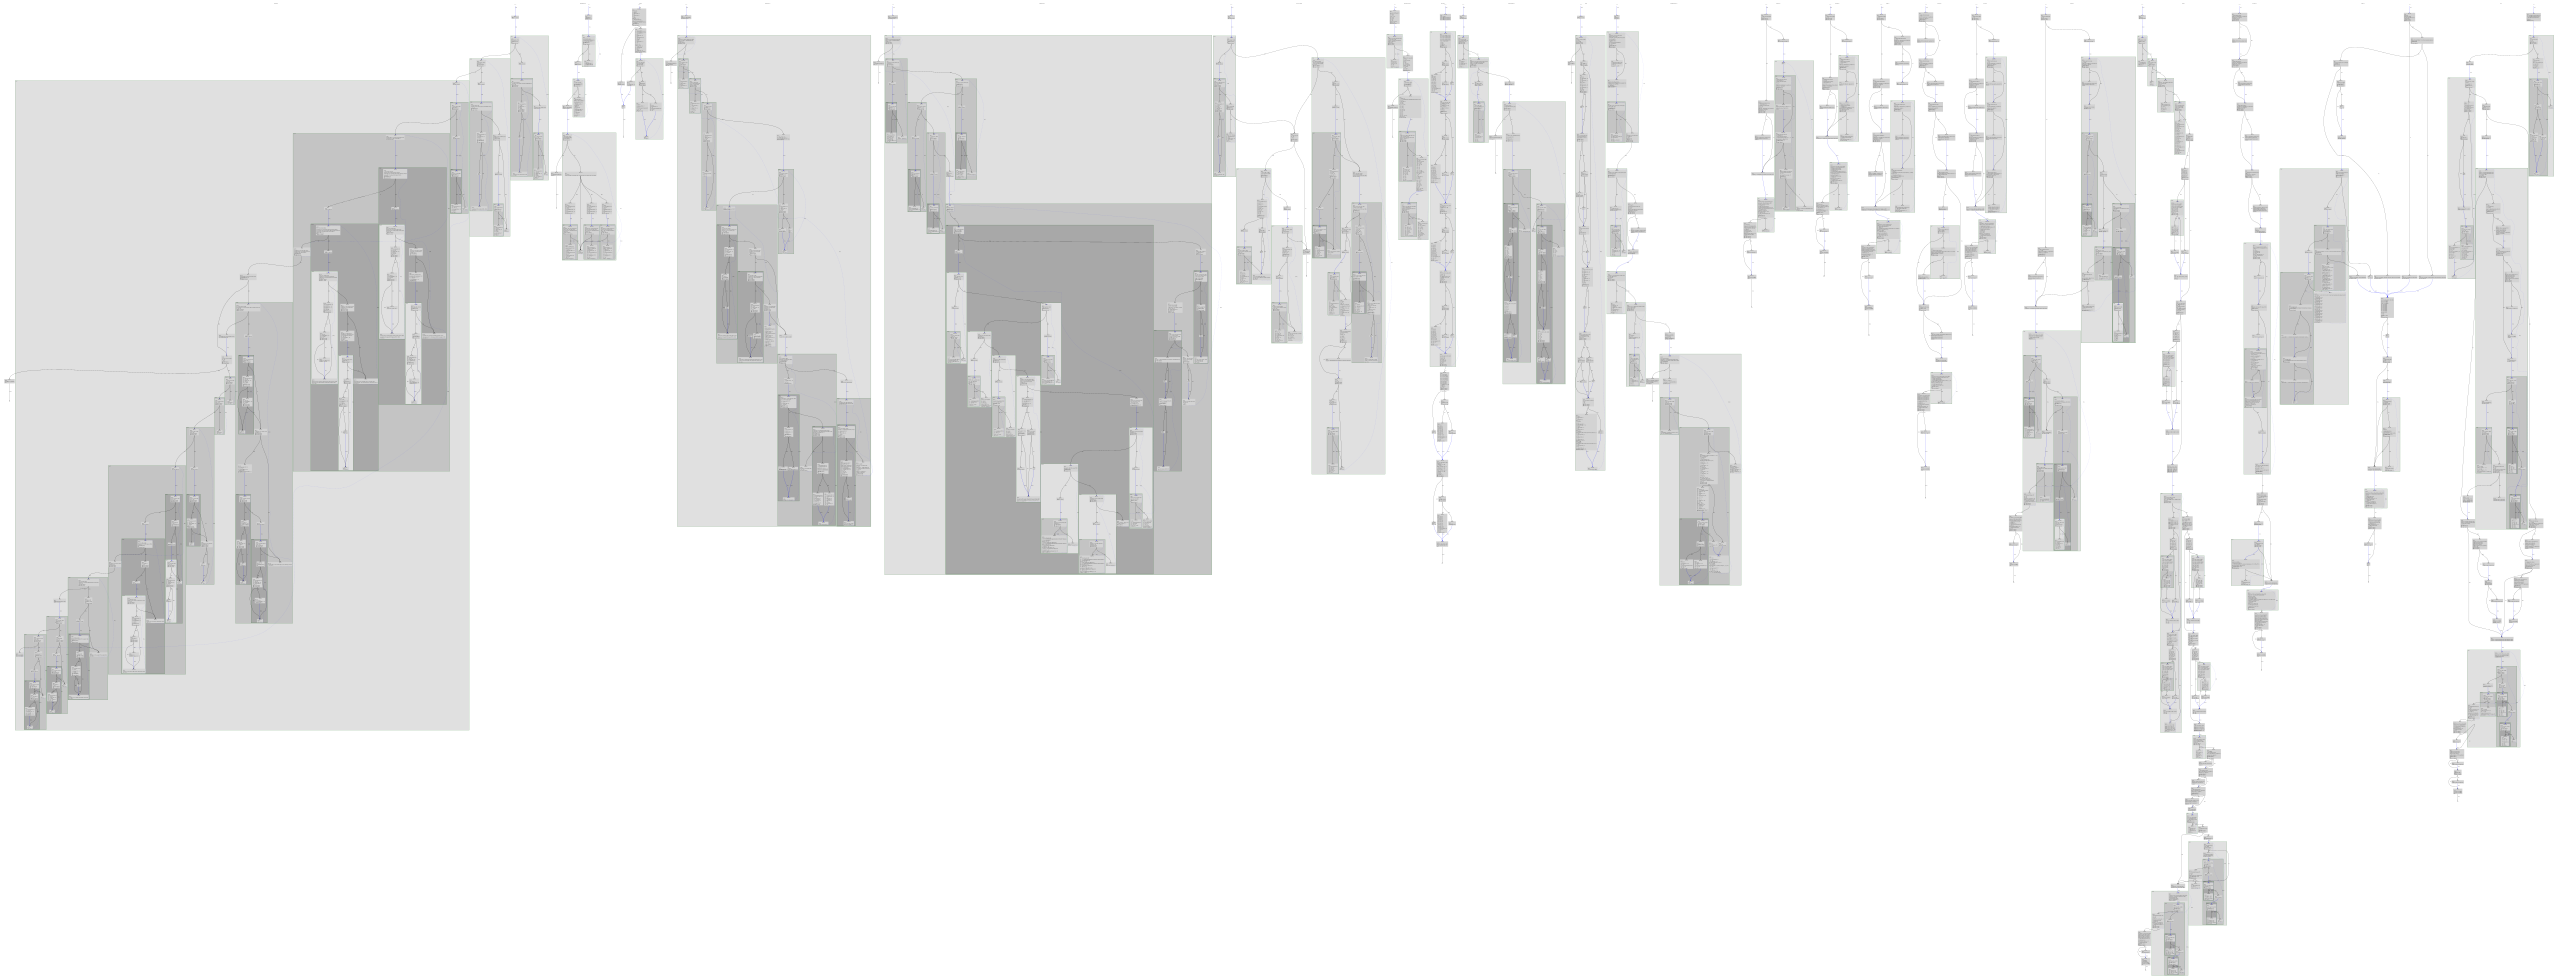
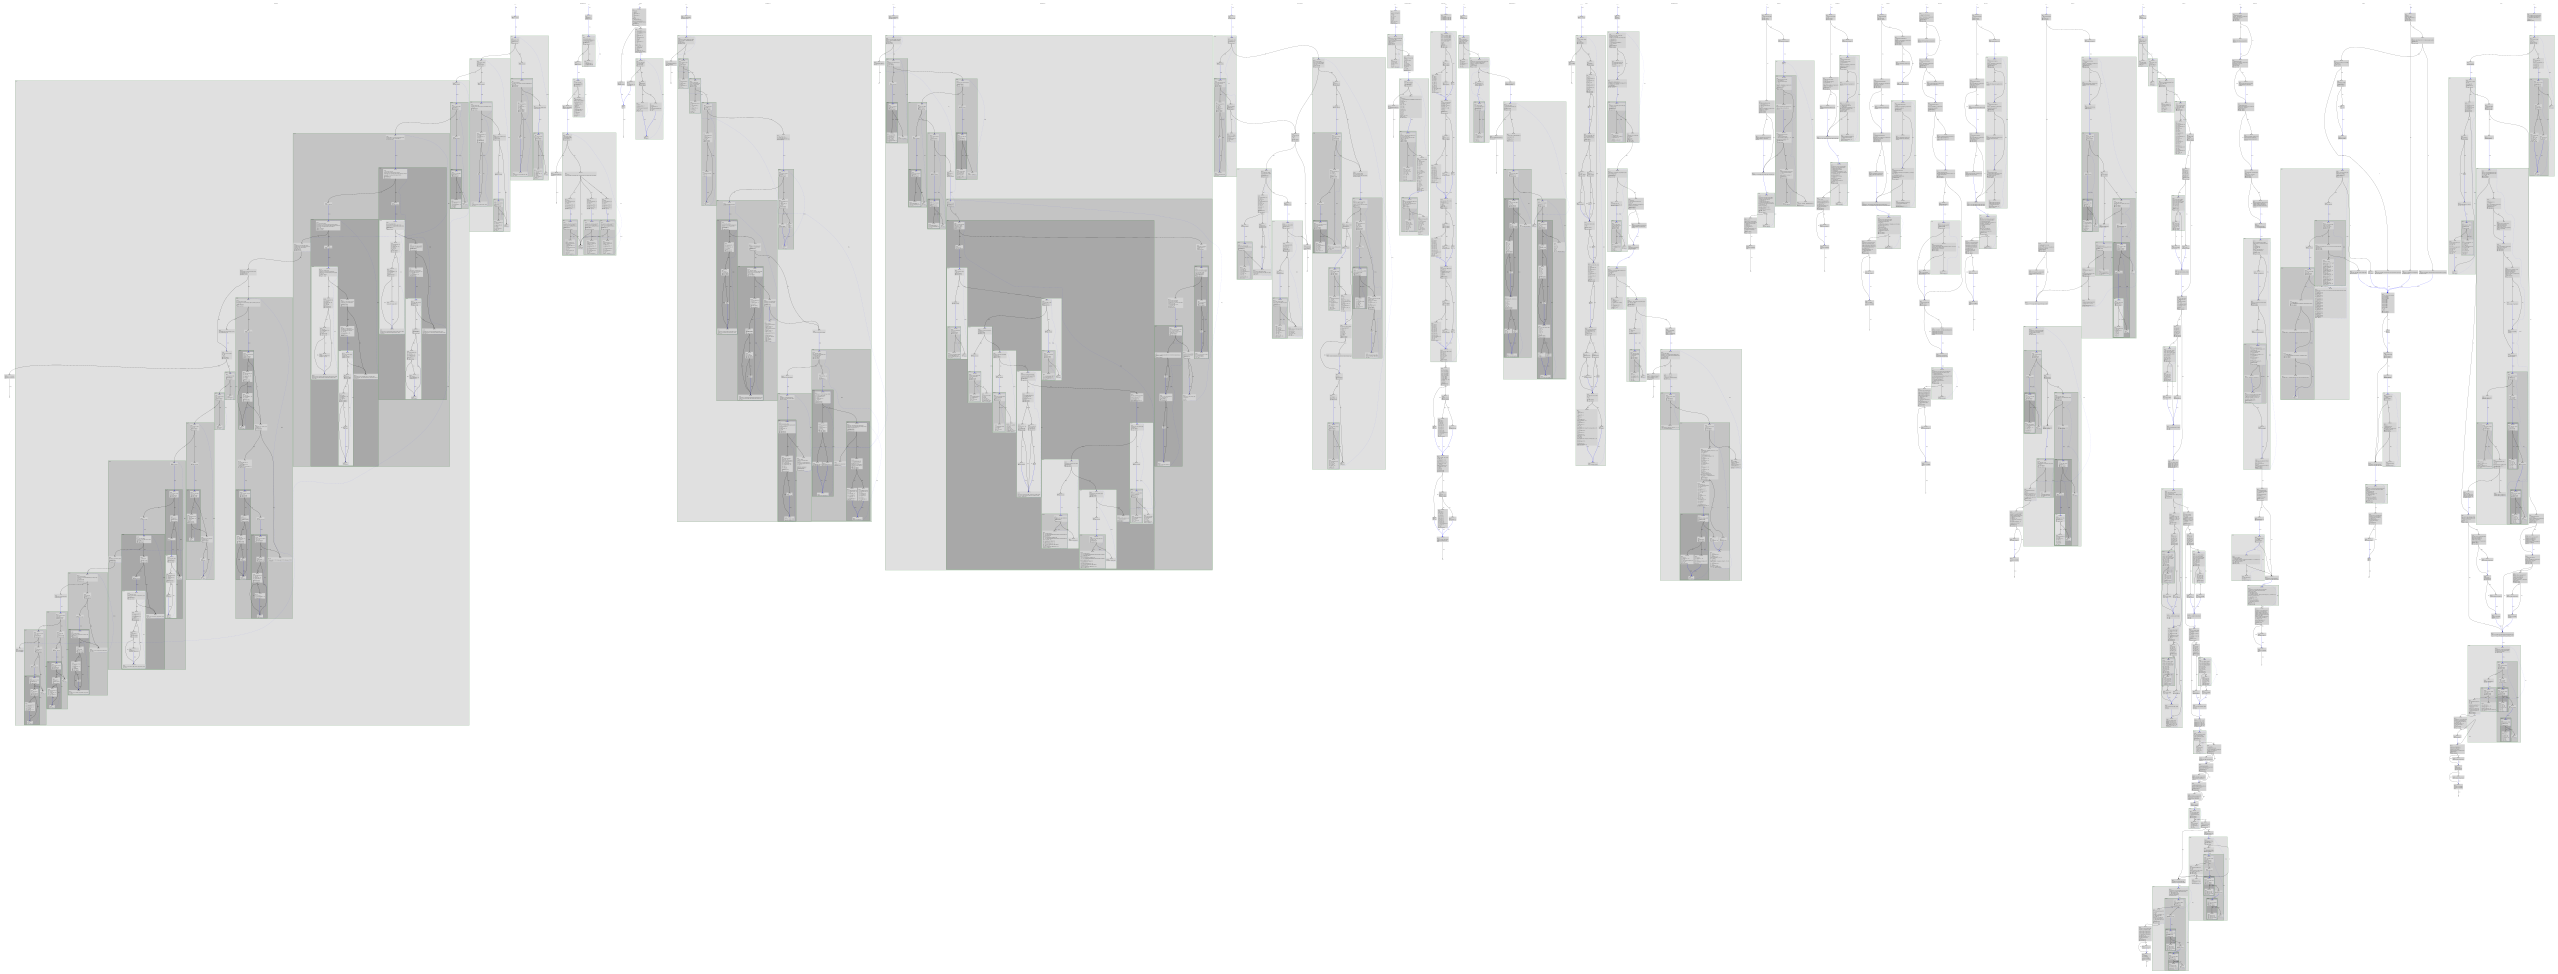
none -> (1580, 204)
(1752, 252) -> none
none -> (749, 355)
